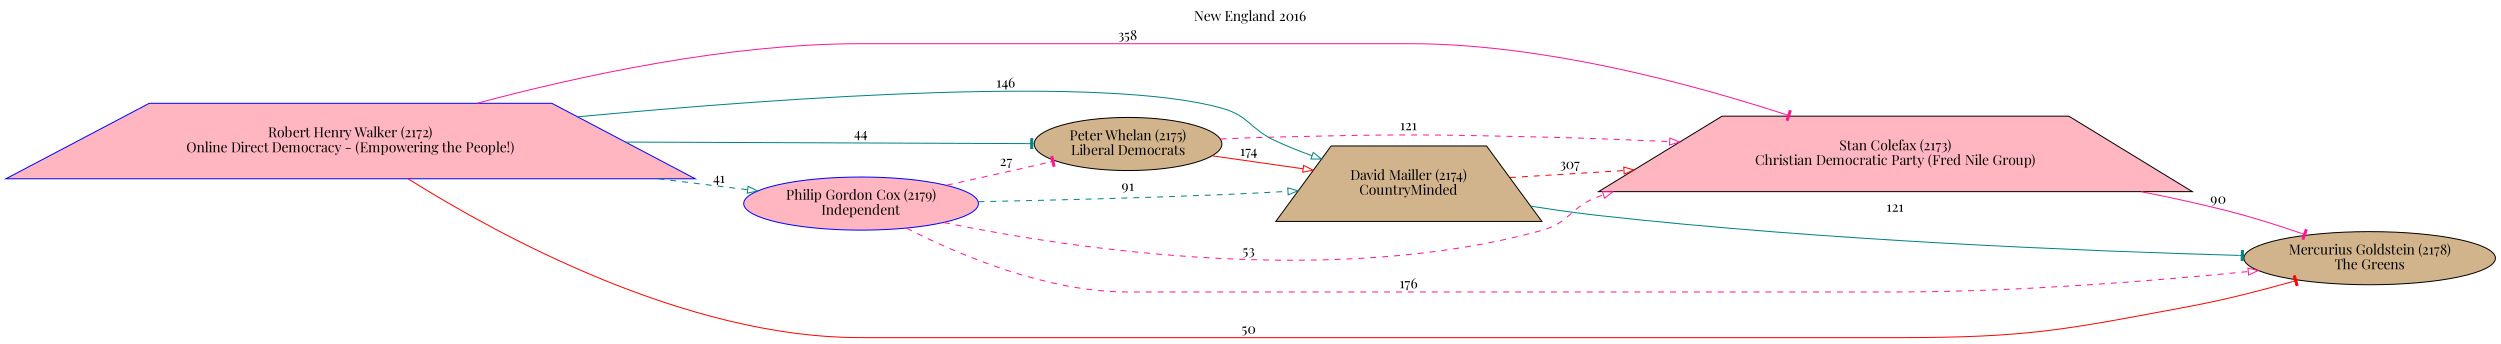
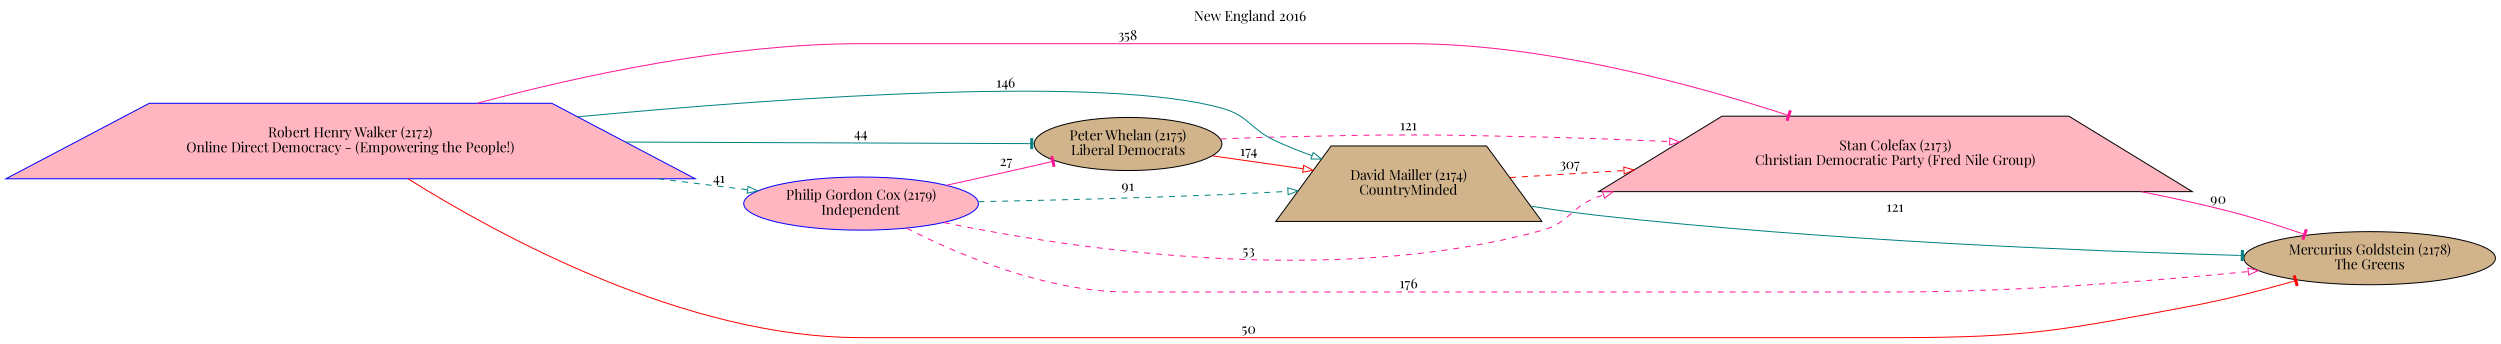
(998, 174) -> (998, 174)
